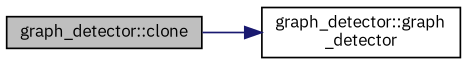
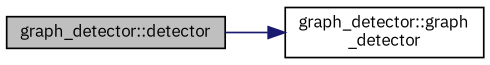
(104, 33) -> (116, 33)
